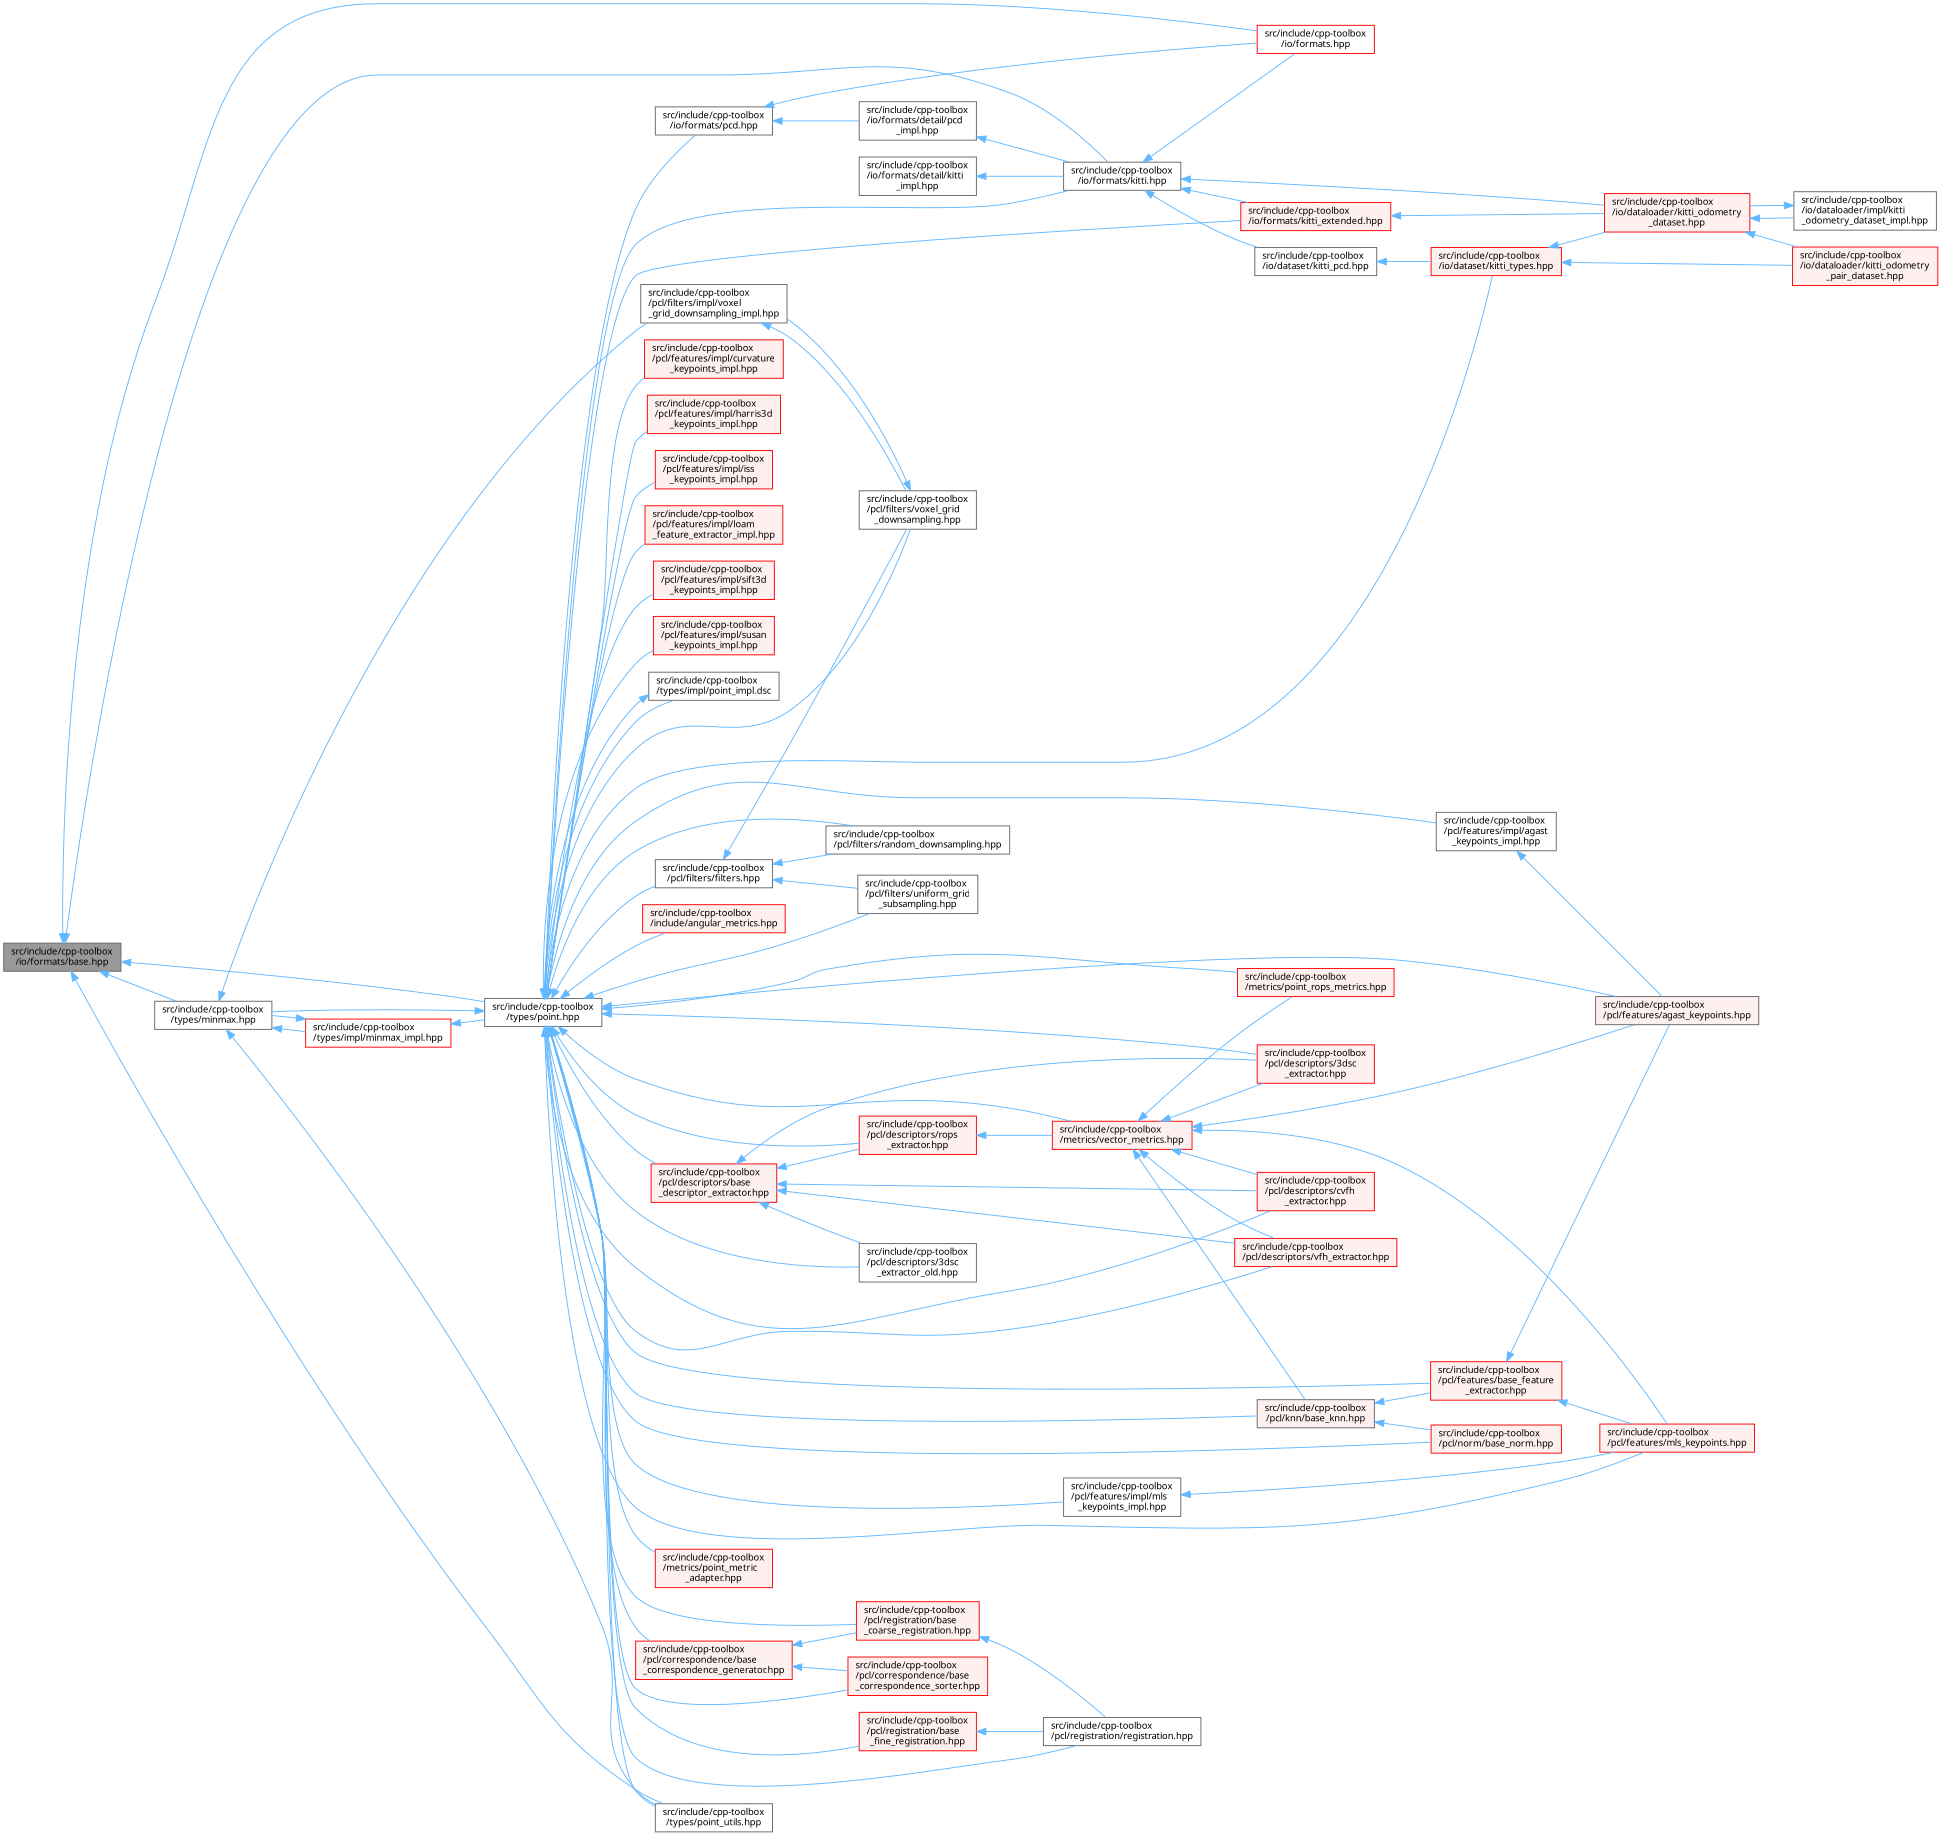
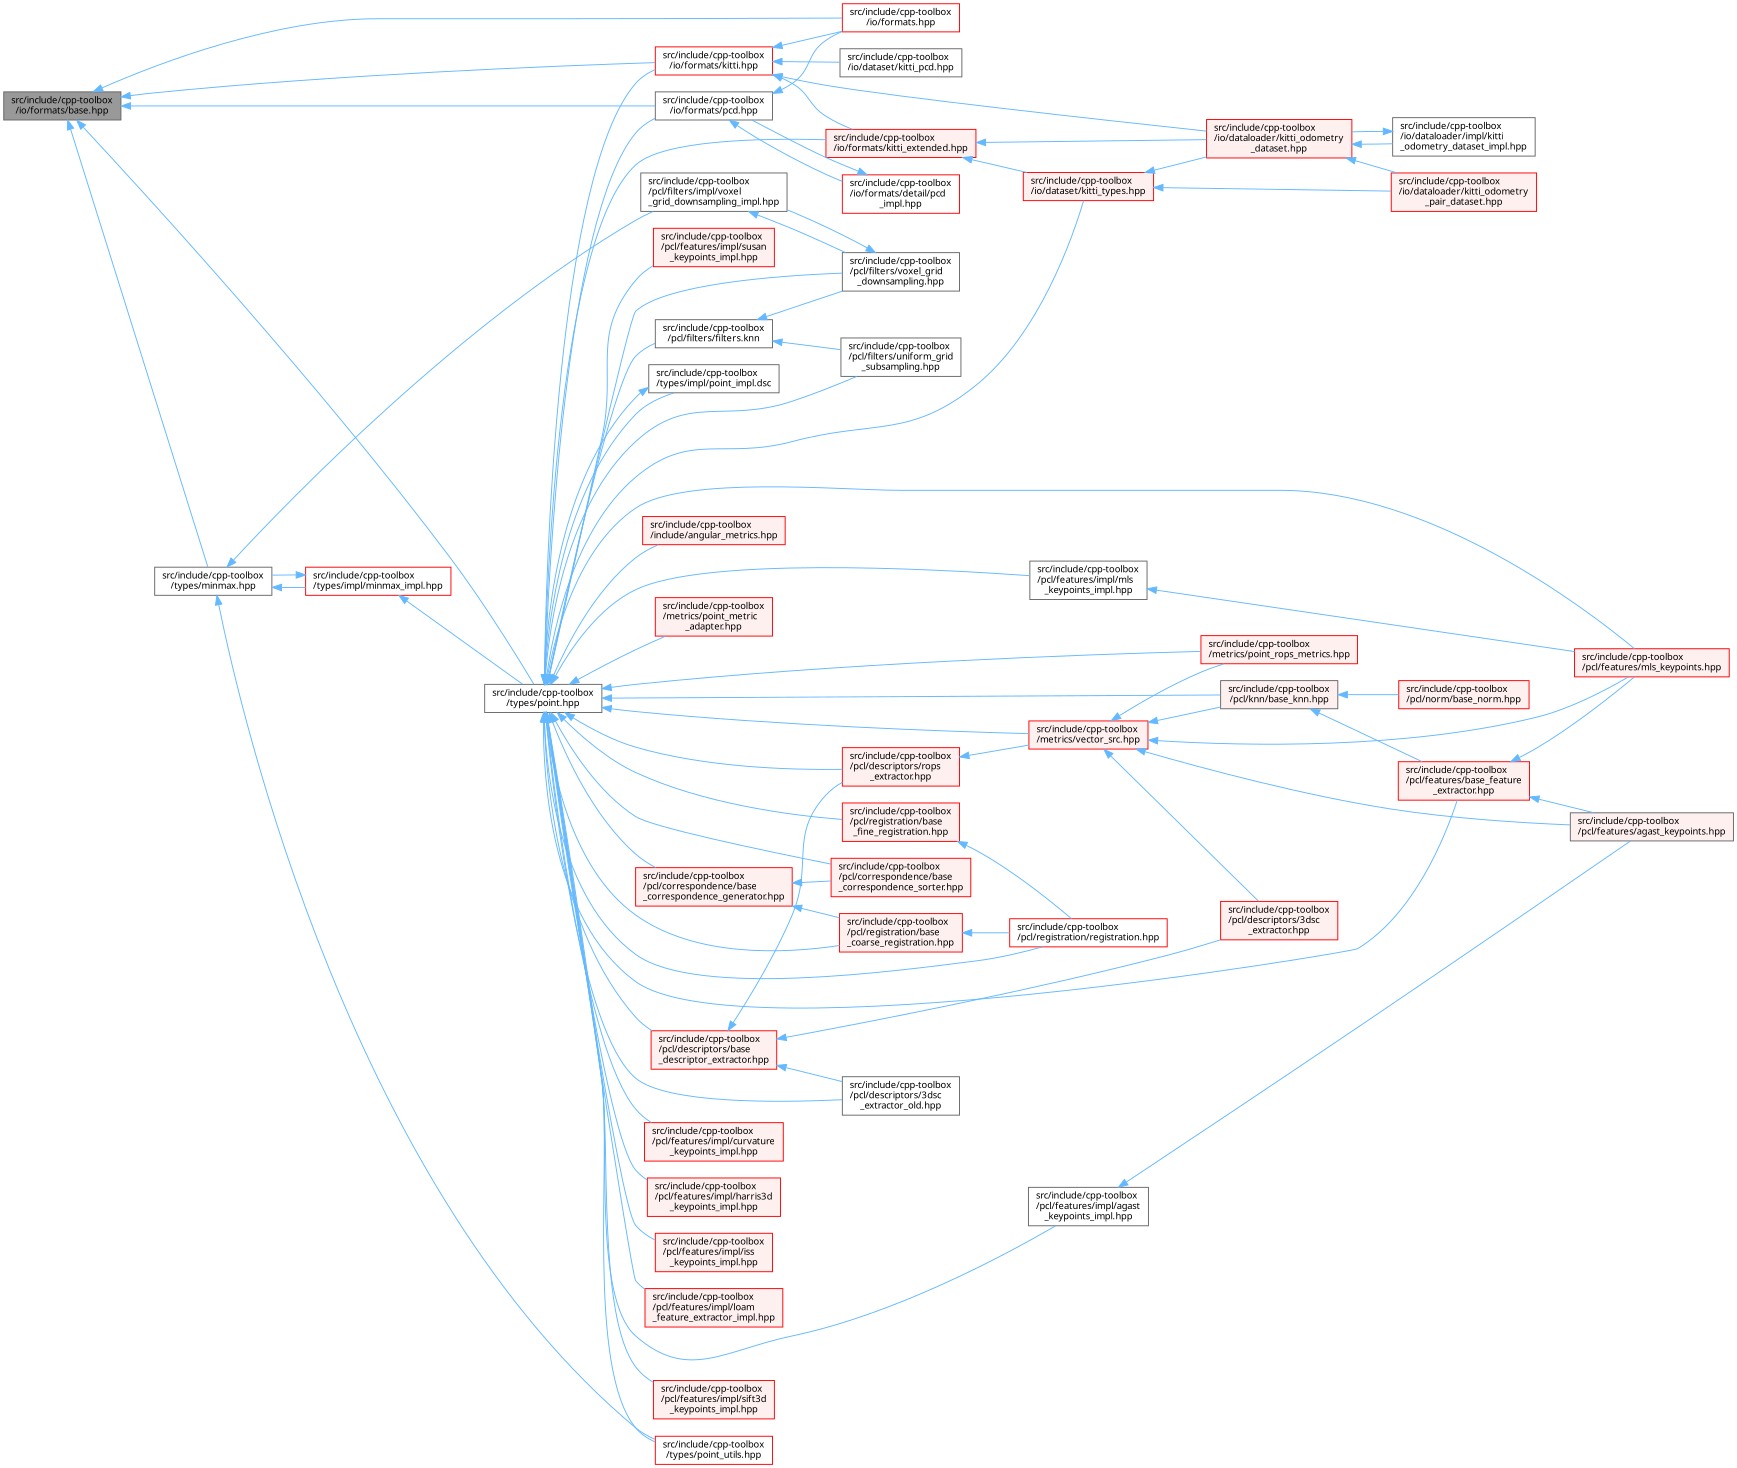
(918, 121) -> (901, 194)
(1028, 151) -> (804, 147)
(918, 176) -> none
(1122, 176) -> (714, 61)
(1409, 262) -> (999, 166)
(918, 840) -> none
(714, 874) -> (714, 334)
(1064, 968) -> none
(373, 1010) -> none
(935, 1027) -> none
(1122, 1135) -> (1088, 735)
(1316, 1192) -> none
(1316, 1252) -> none
(338, 1417) -> (393, 106)
(831, 1451) -> none
(1122, 1732) -> (1088, 933)
(714, 1818) -> (714, 1450)
